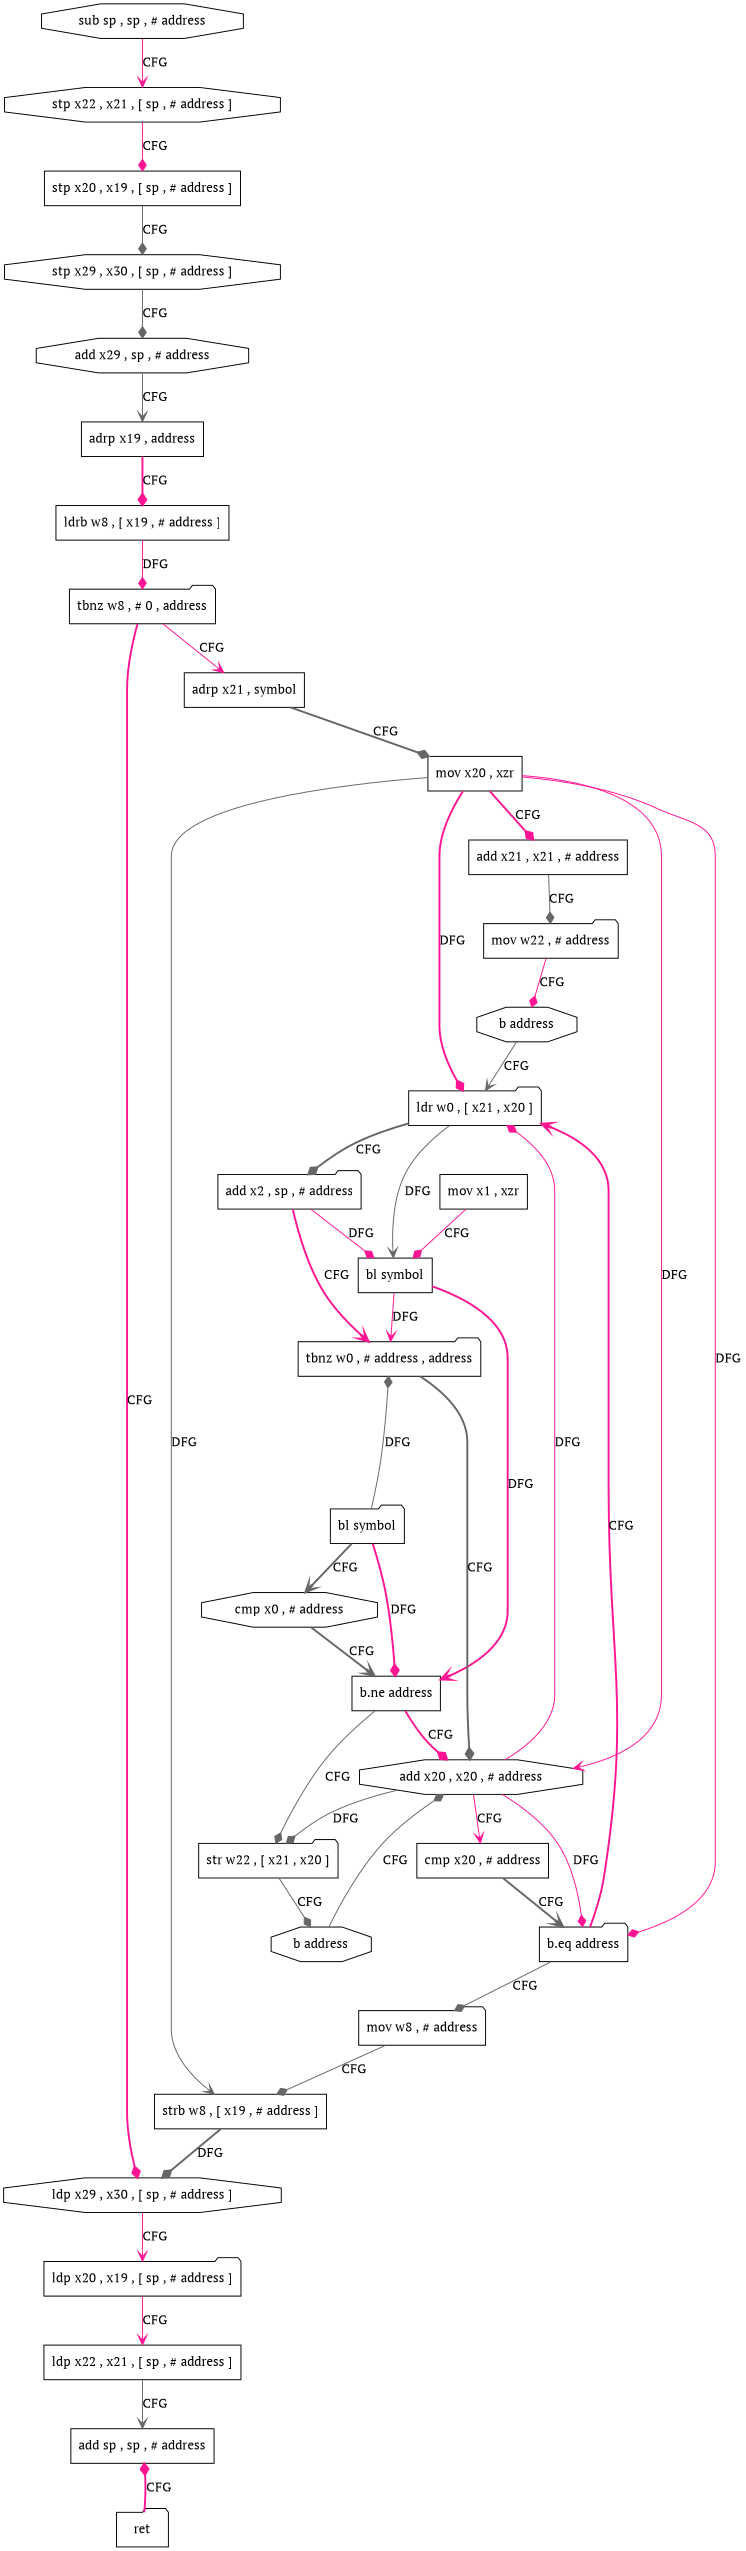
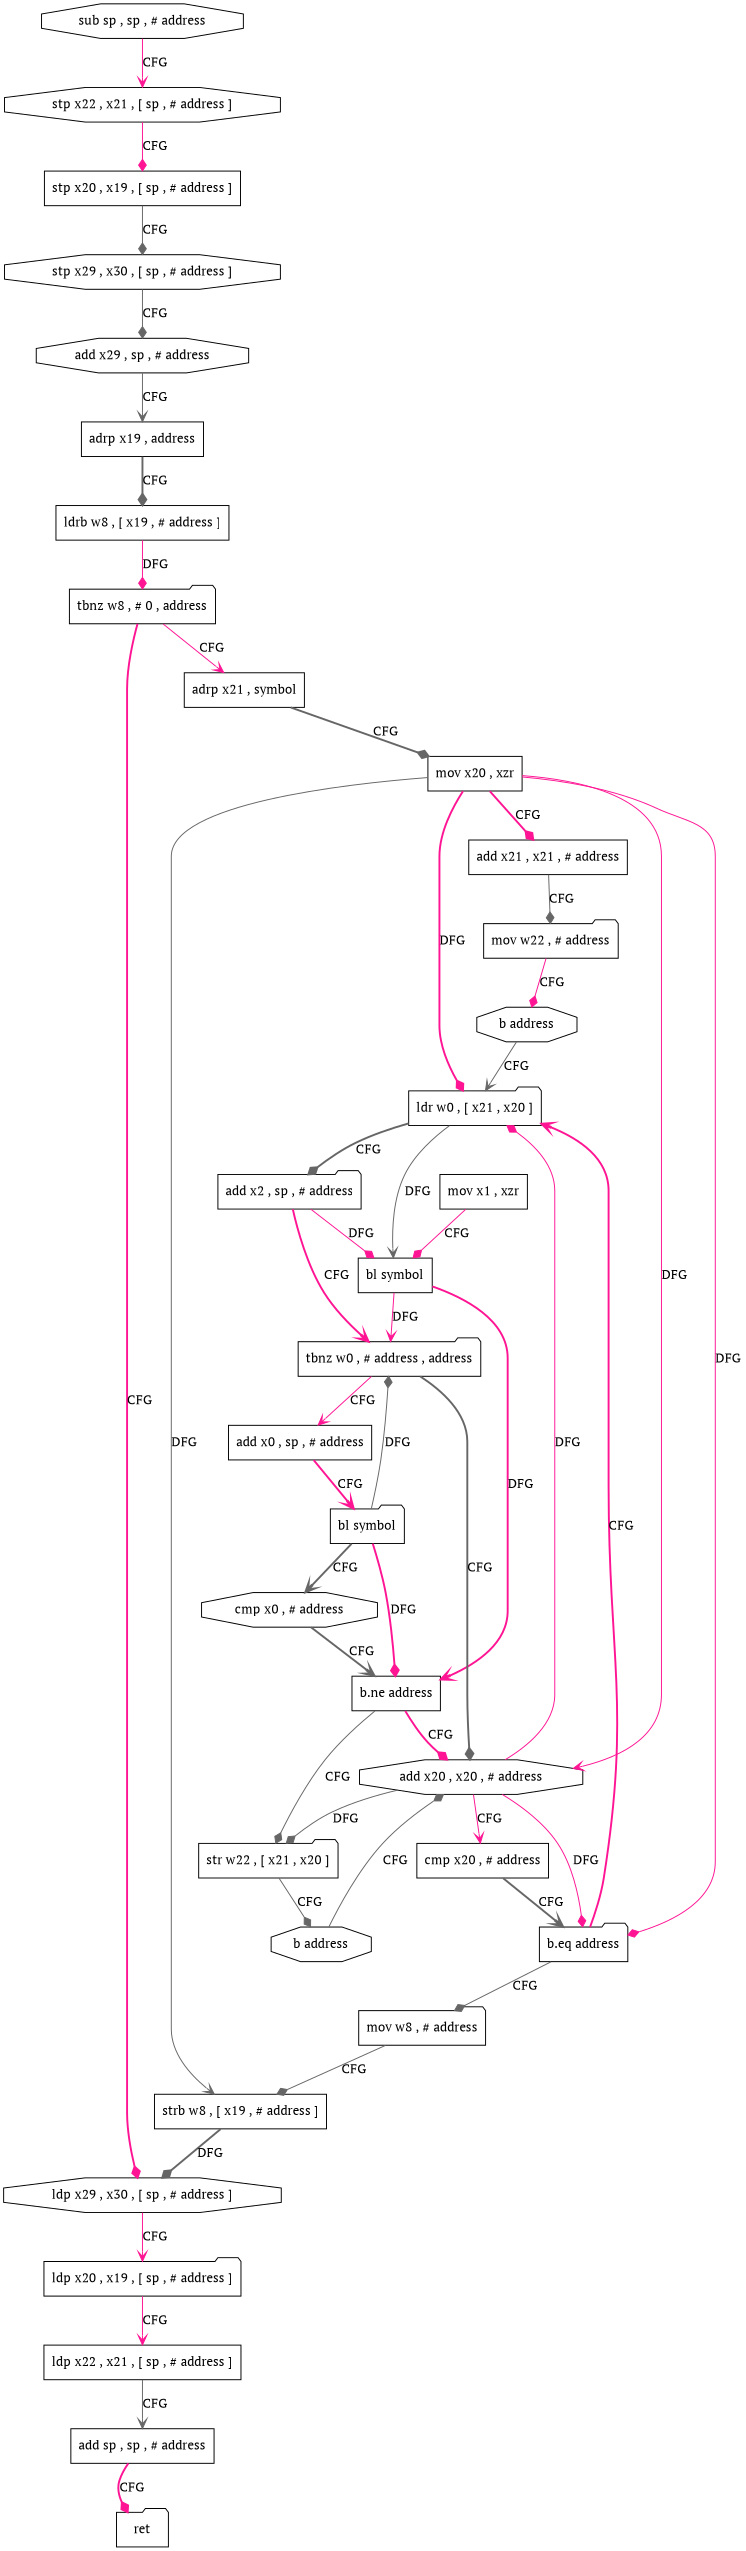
(142, 475) -> (142, 475)
none -> (300, 1443)
(145, 2494) -> (119, 2482)
